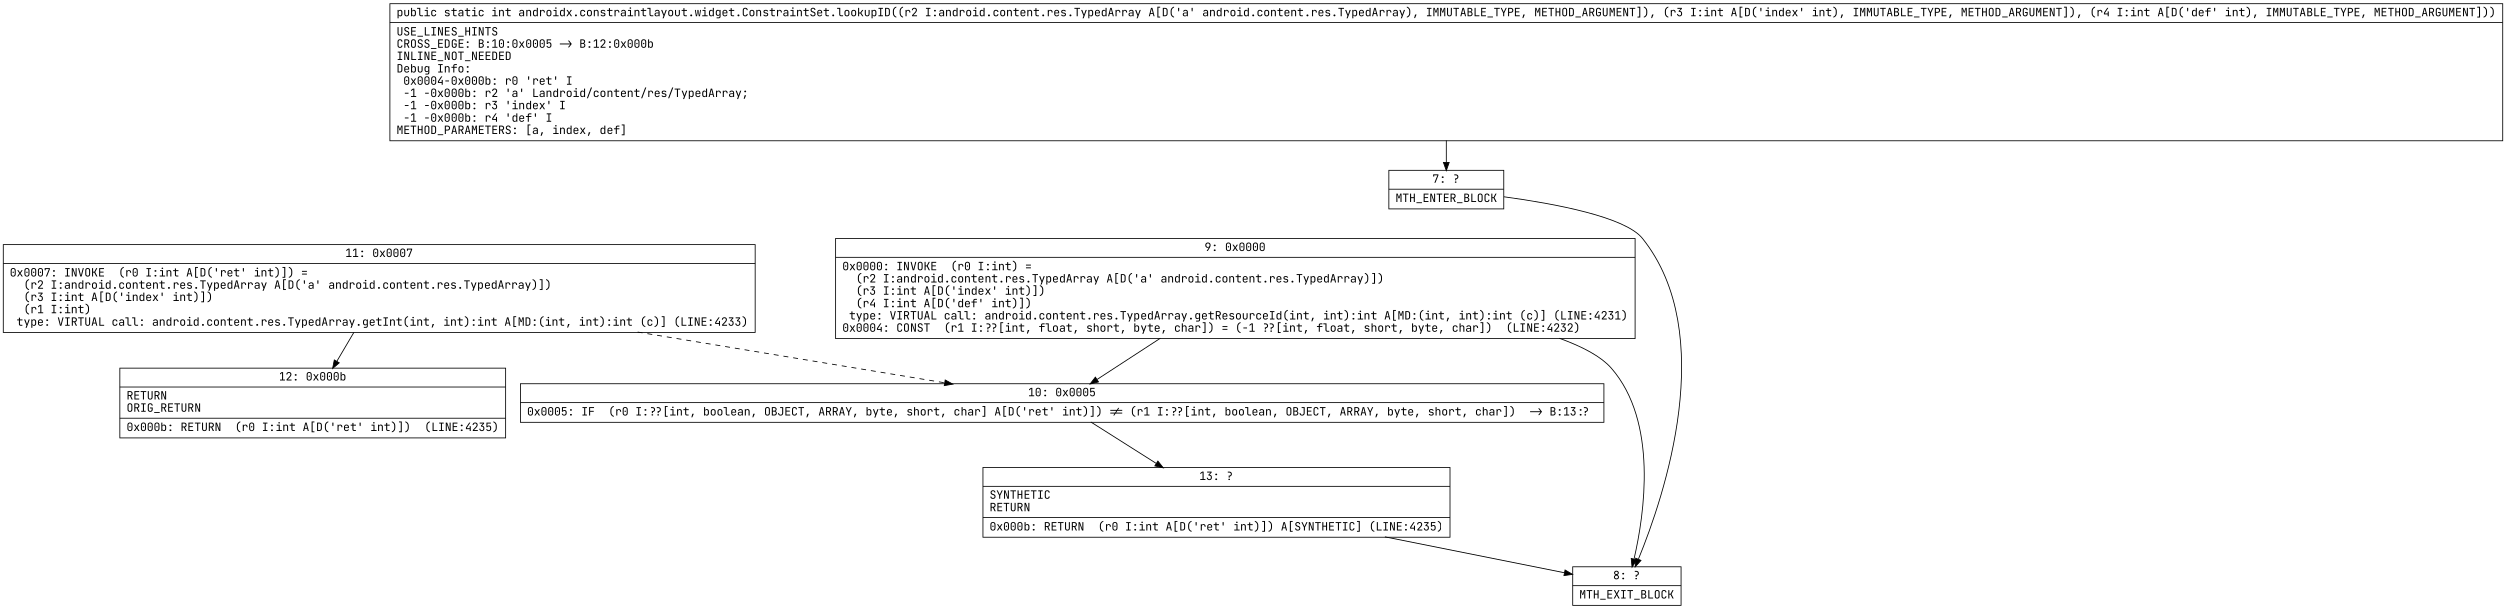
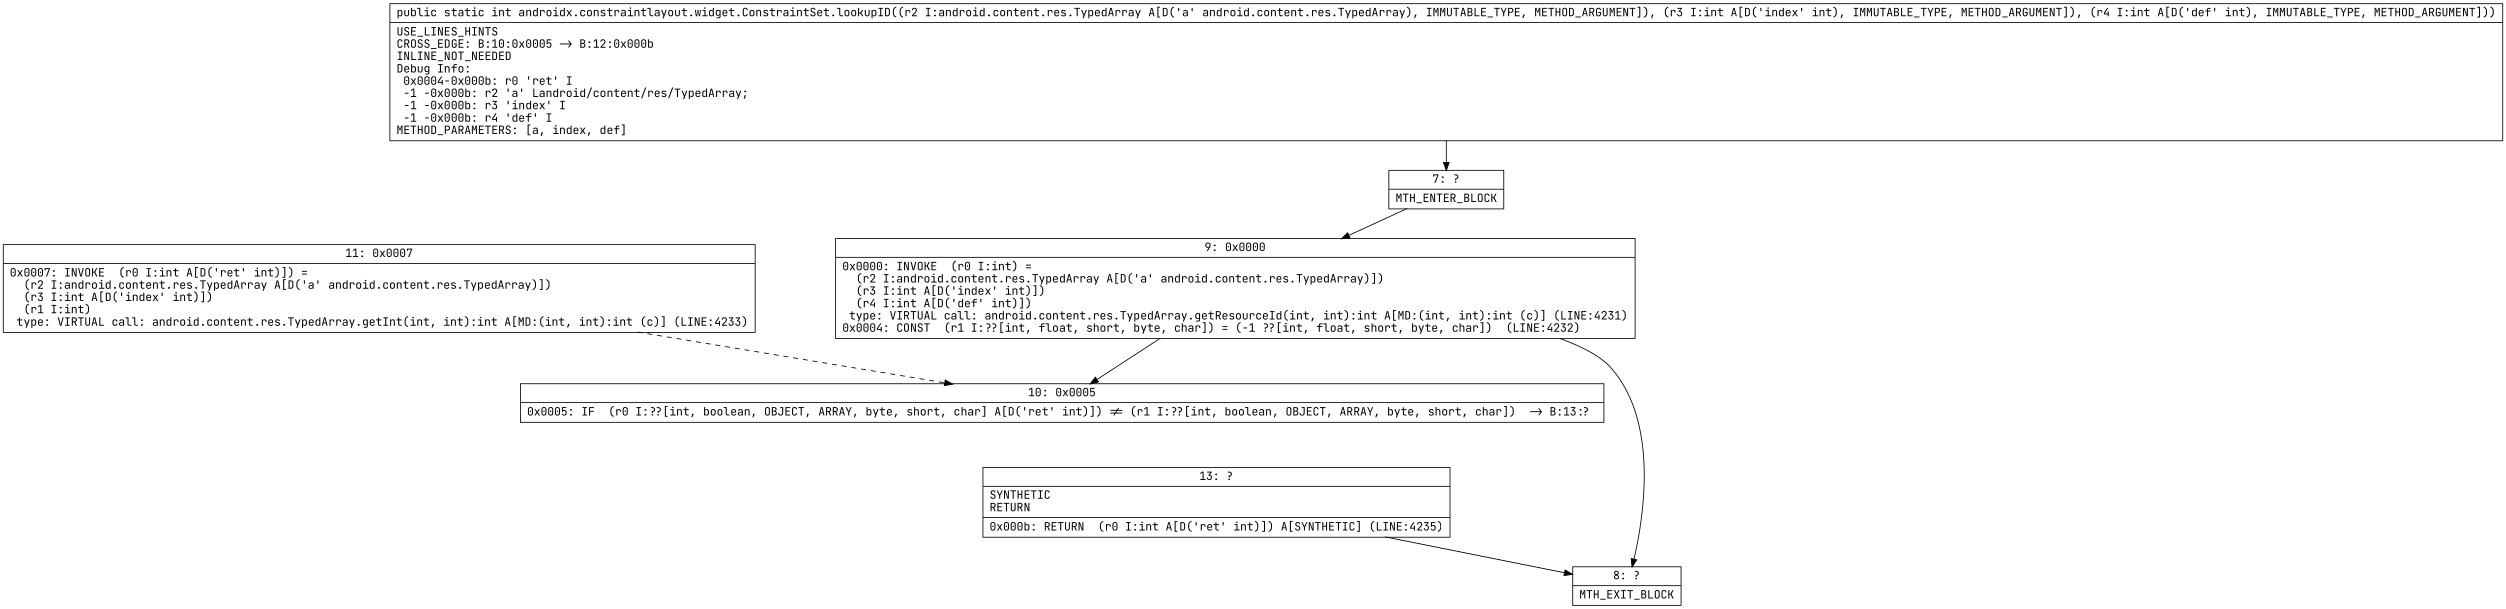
(1678, 324) -> (1378, 222)
(313, 403) -> none
(1123, 443) -> none
